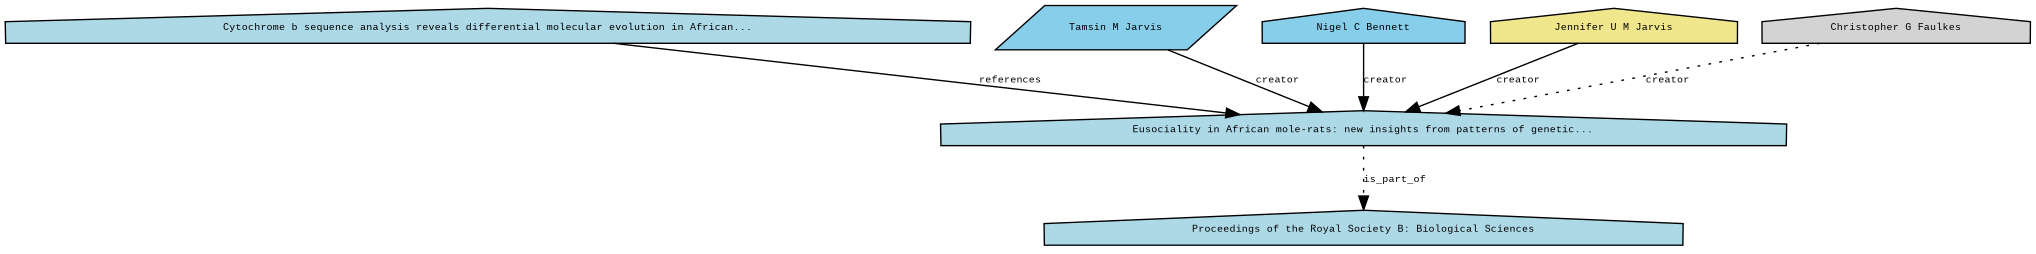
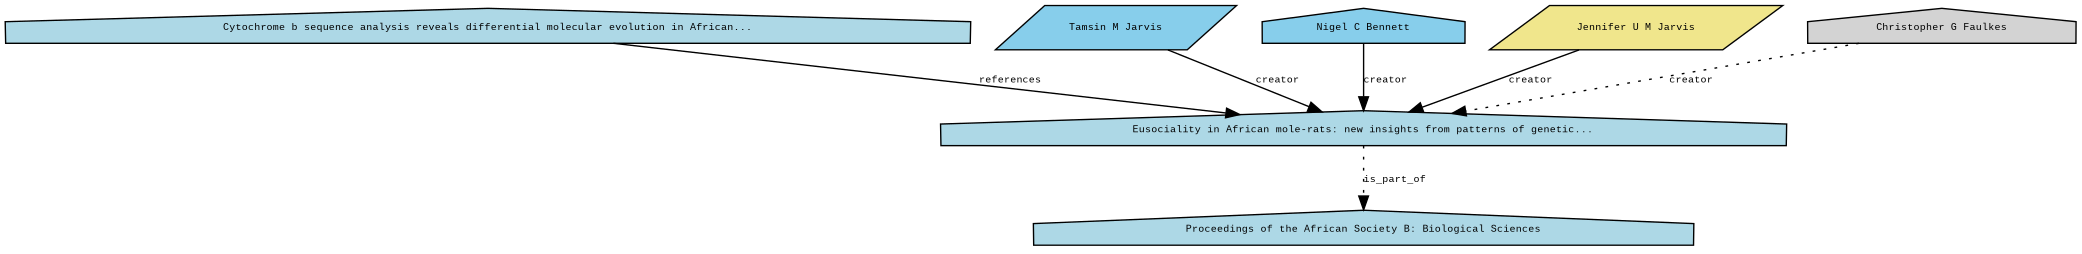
(1614, 28) -> (1636, 28)
(1364, 230) -> (1364, 230)
